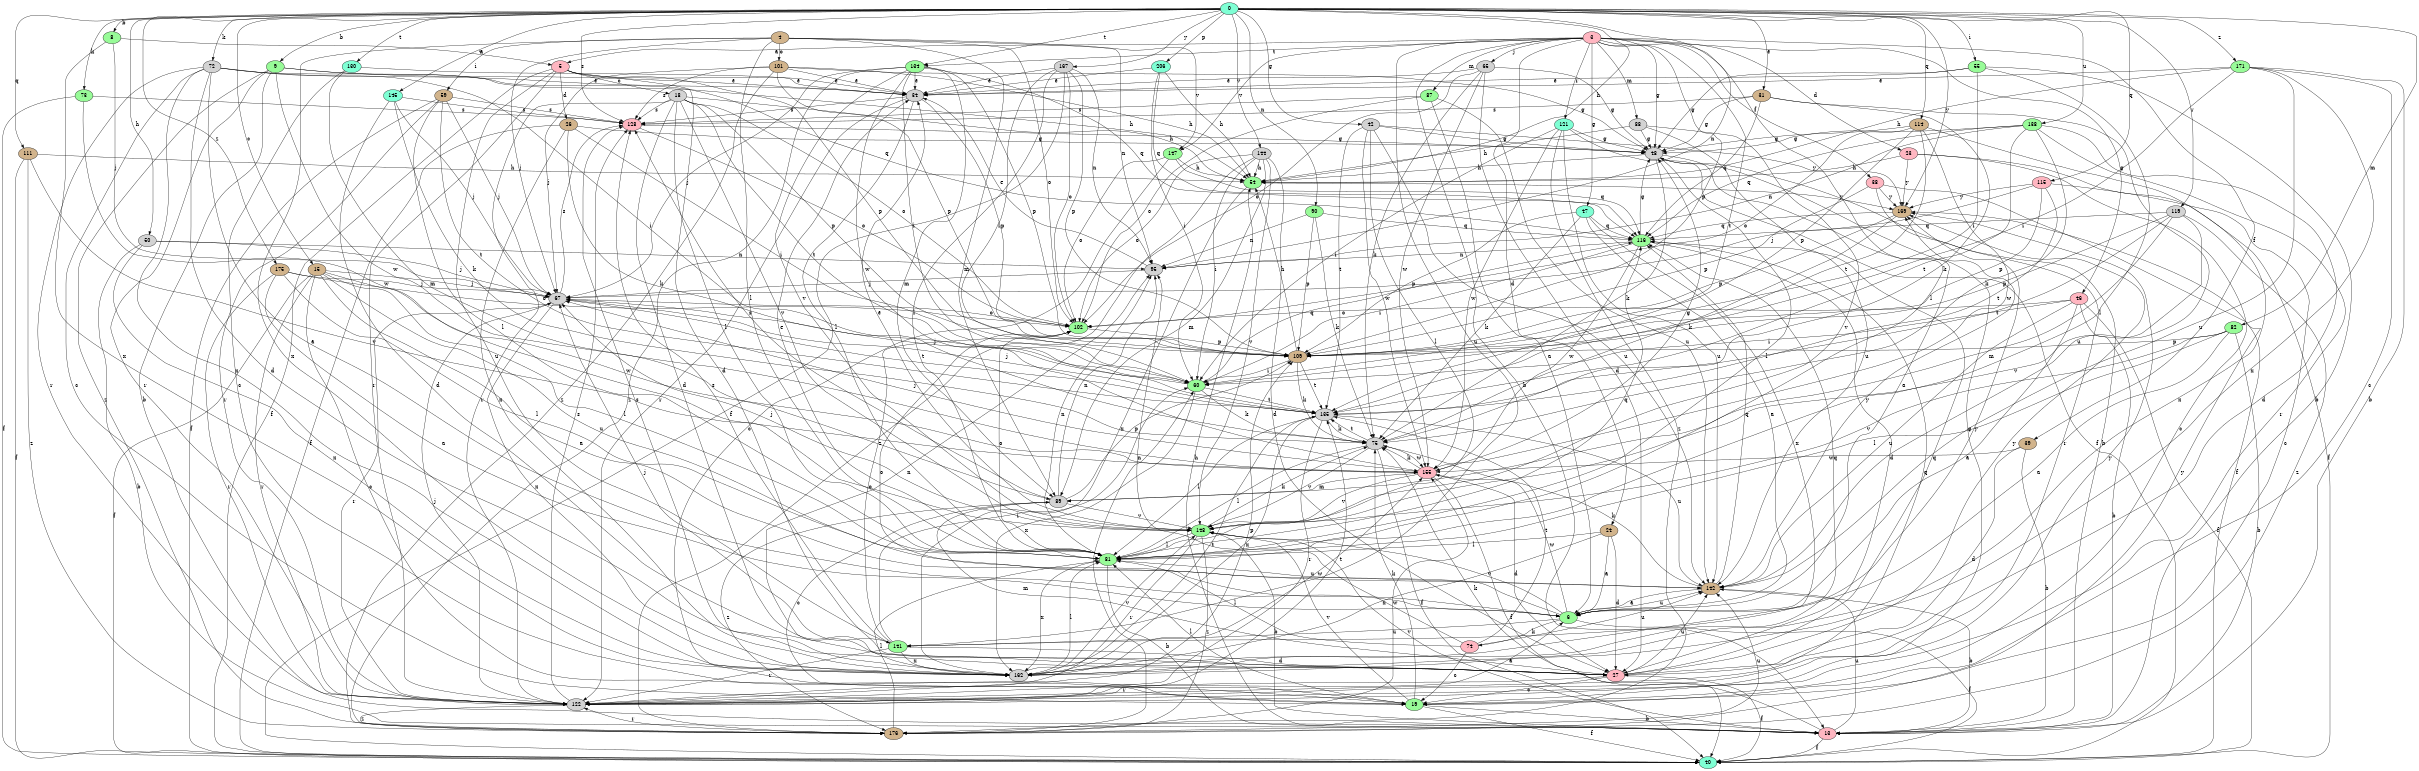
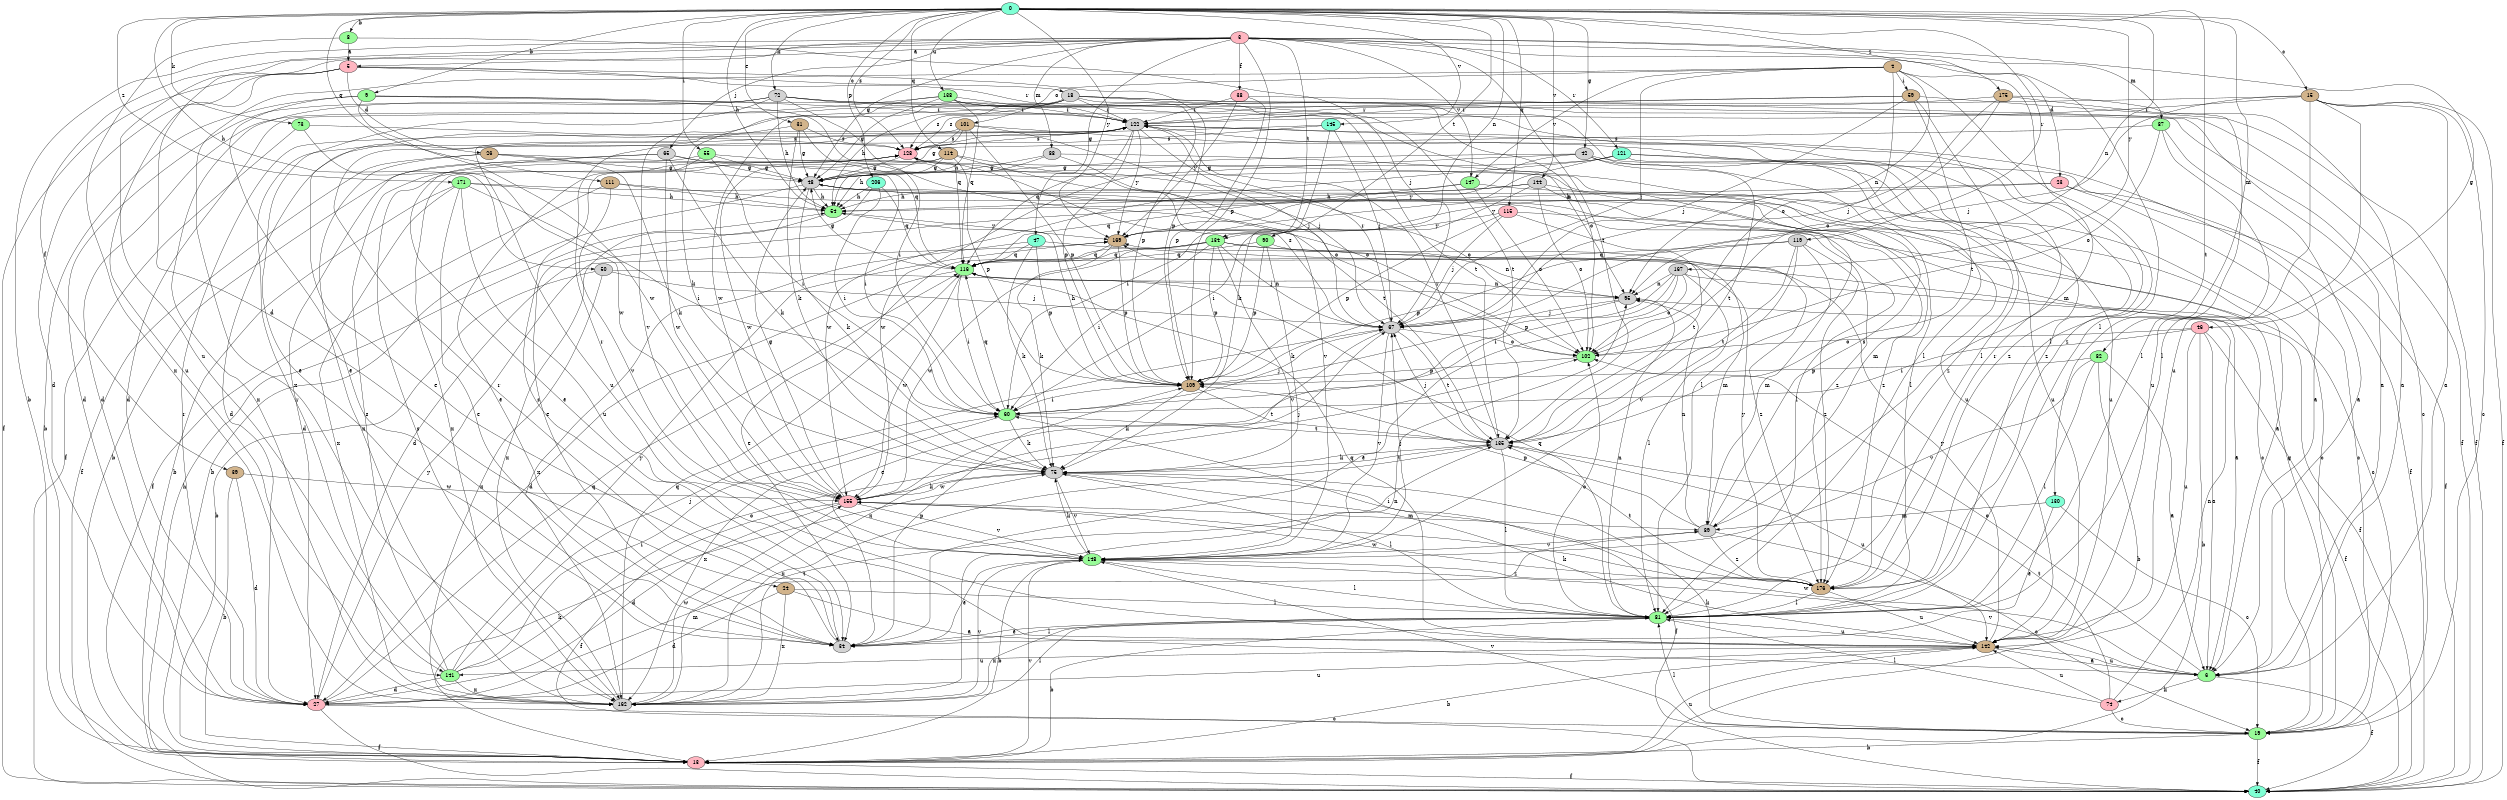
(727, 78) -> none
(1250, 334) -> (1340, 535)
(1235, 636) -> (1219, 654)
(1191, 676) -> (1662, 540)
